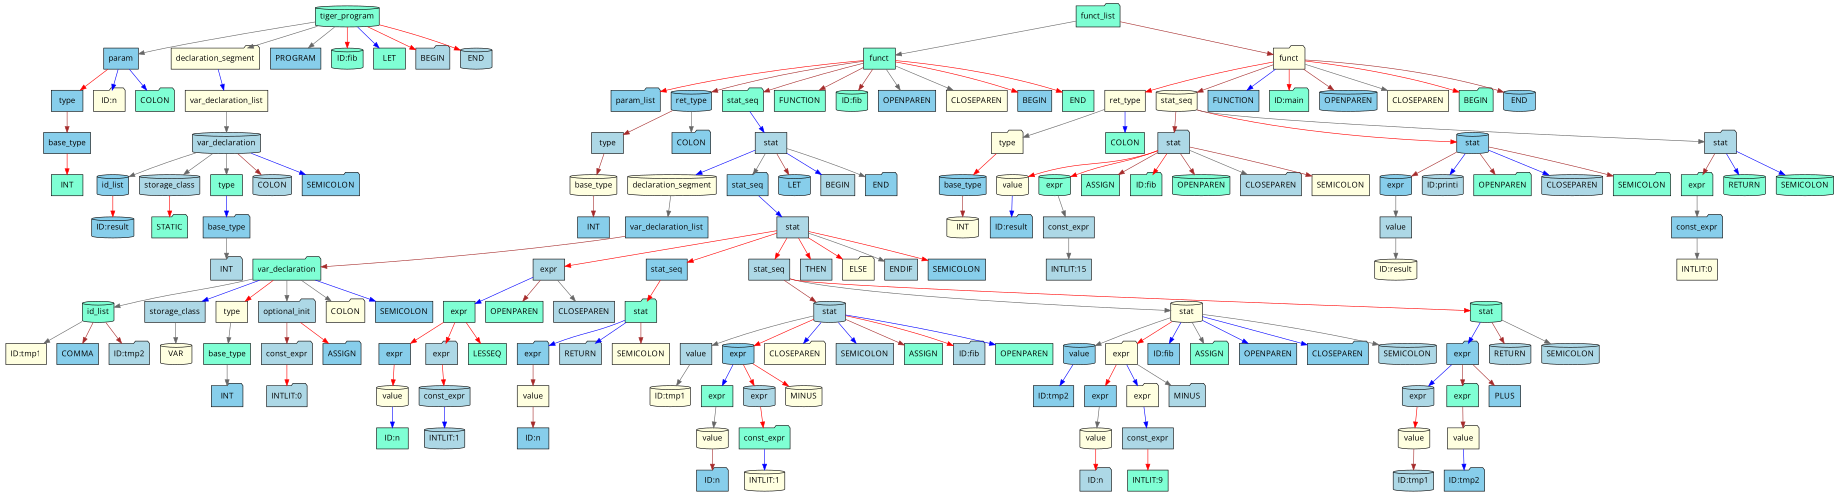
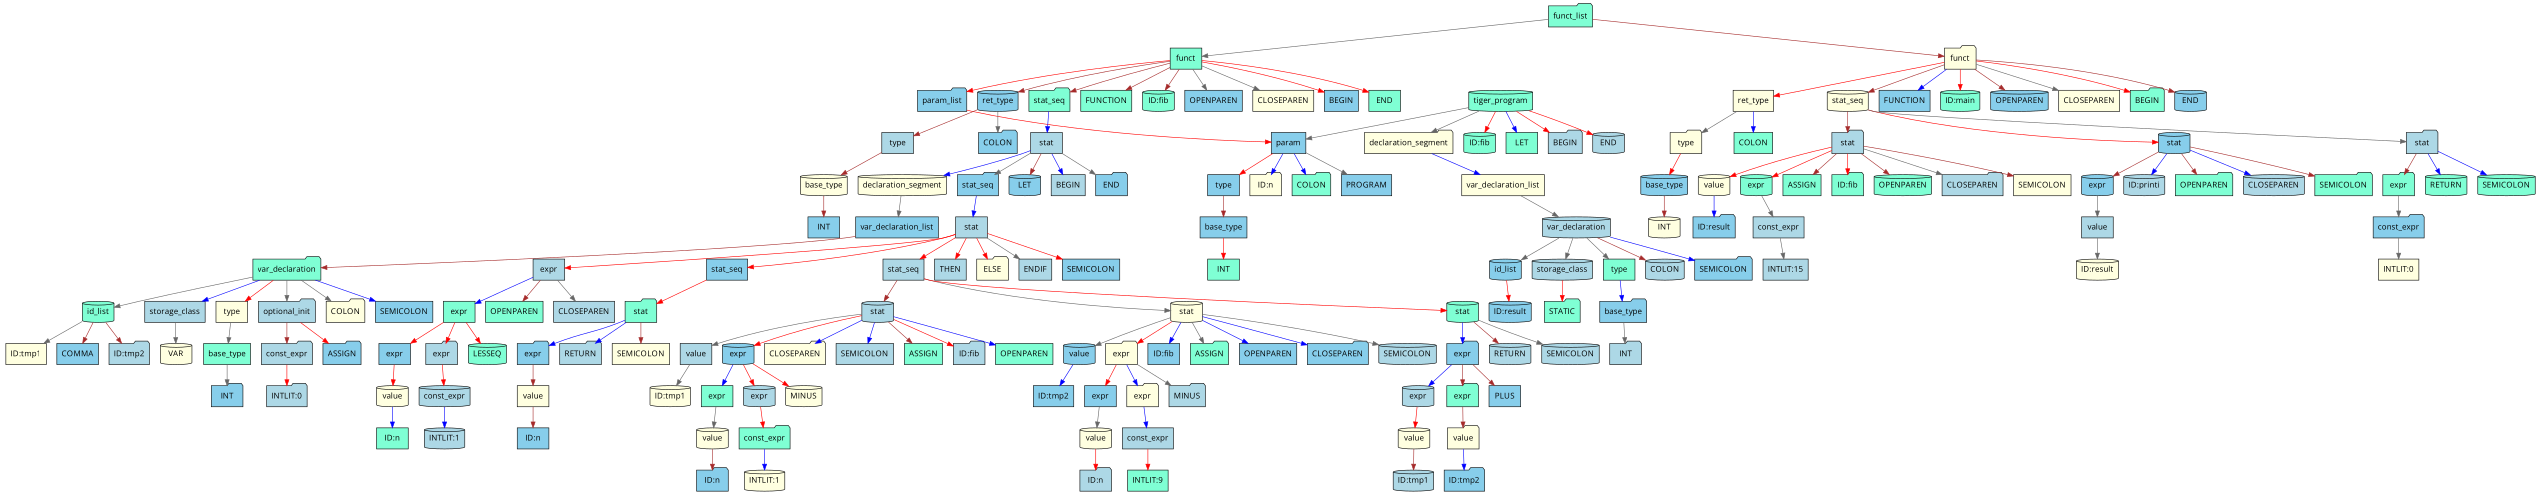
(324, 36) -> (1324, 162)
(1289, 101) -> (1960, 101)
none -> (1115, 132)
(487, 354) -> (487, 354)
